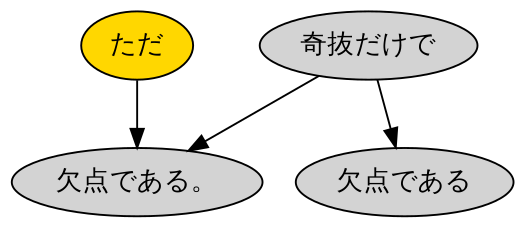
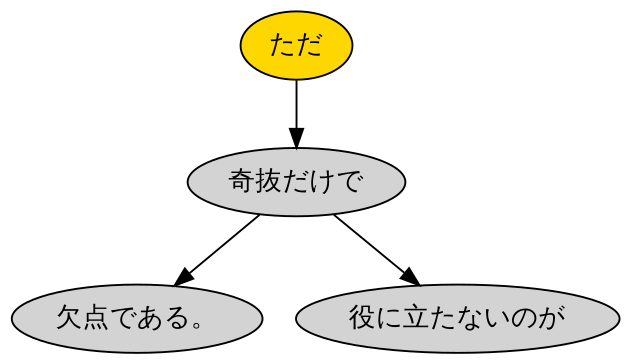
(137, 105) -> (297, 105)
(405, 182) -> (458, 319)
